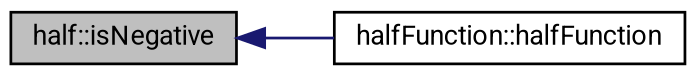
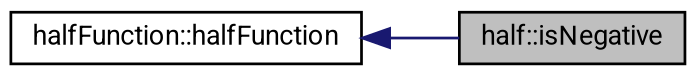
(300, 38) -> (425, 38)
